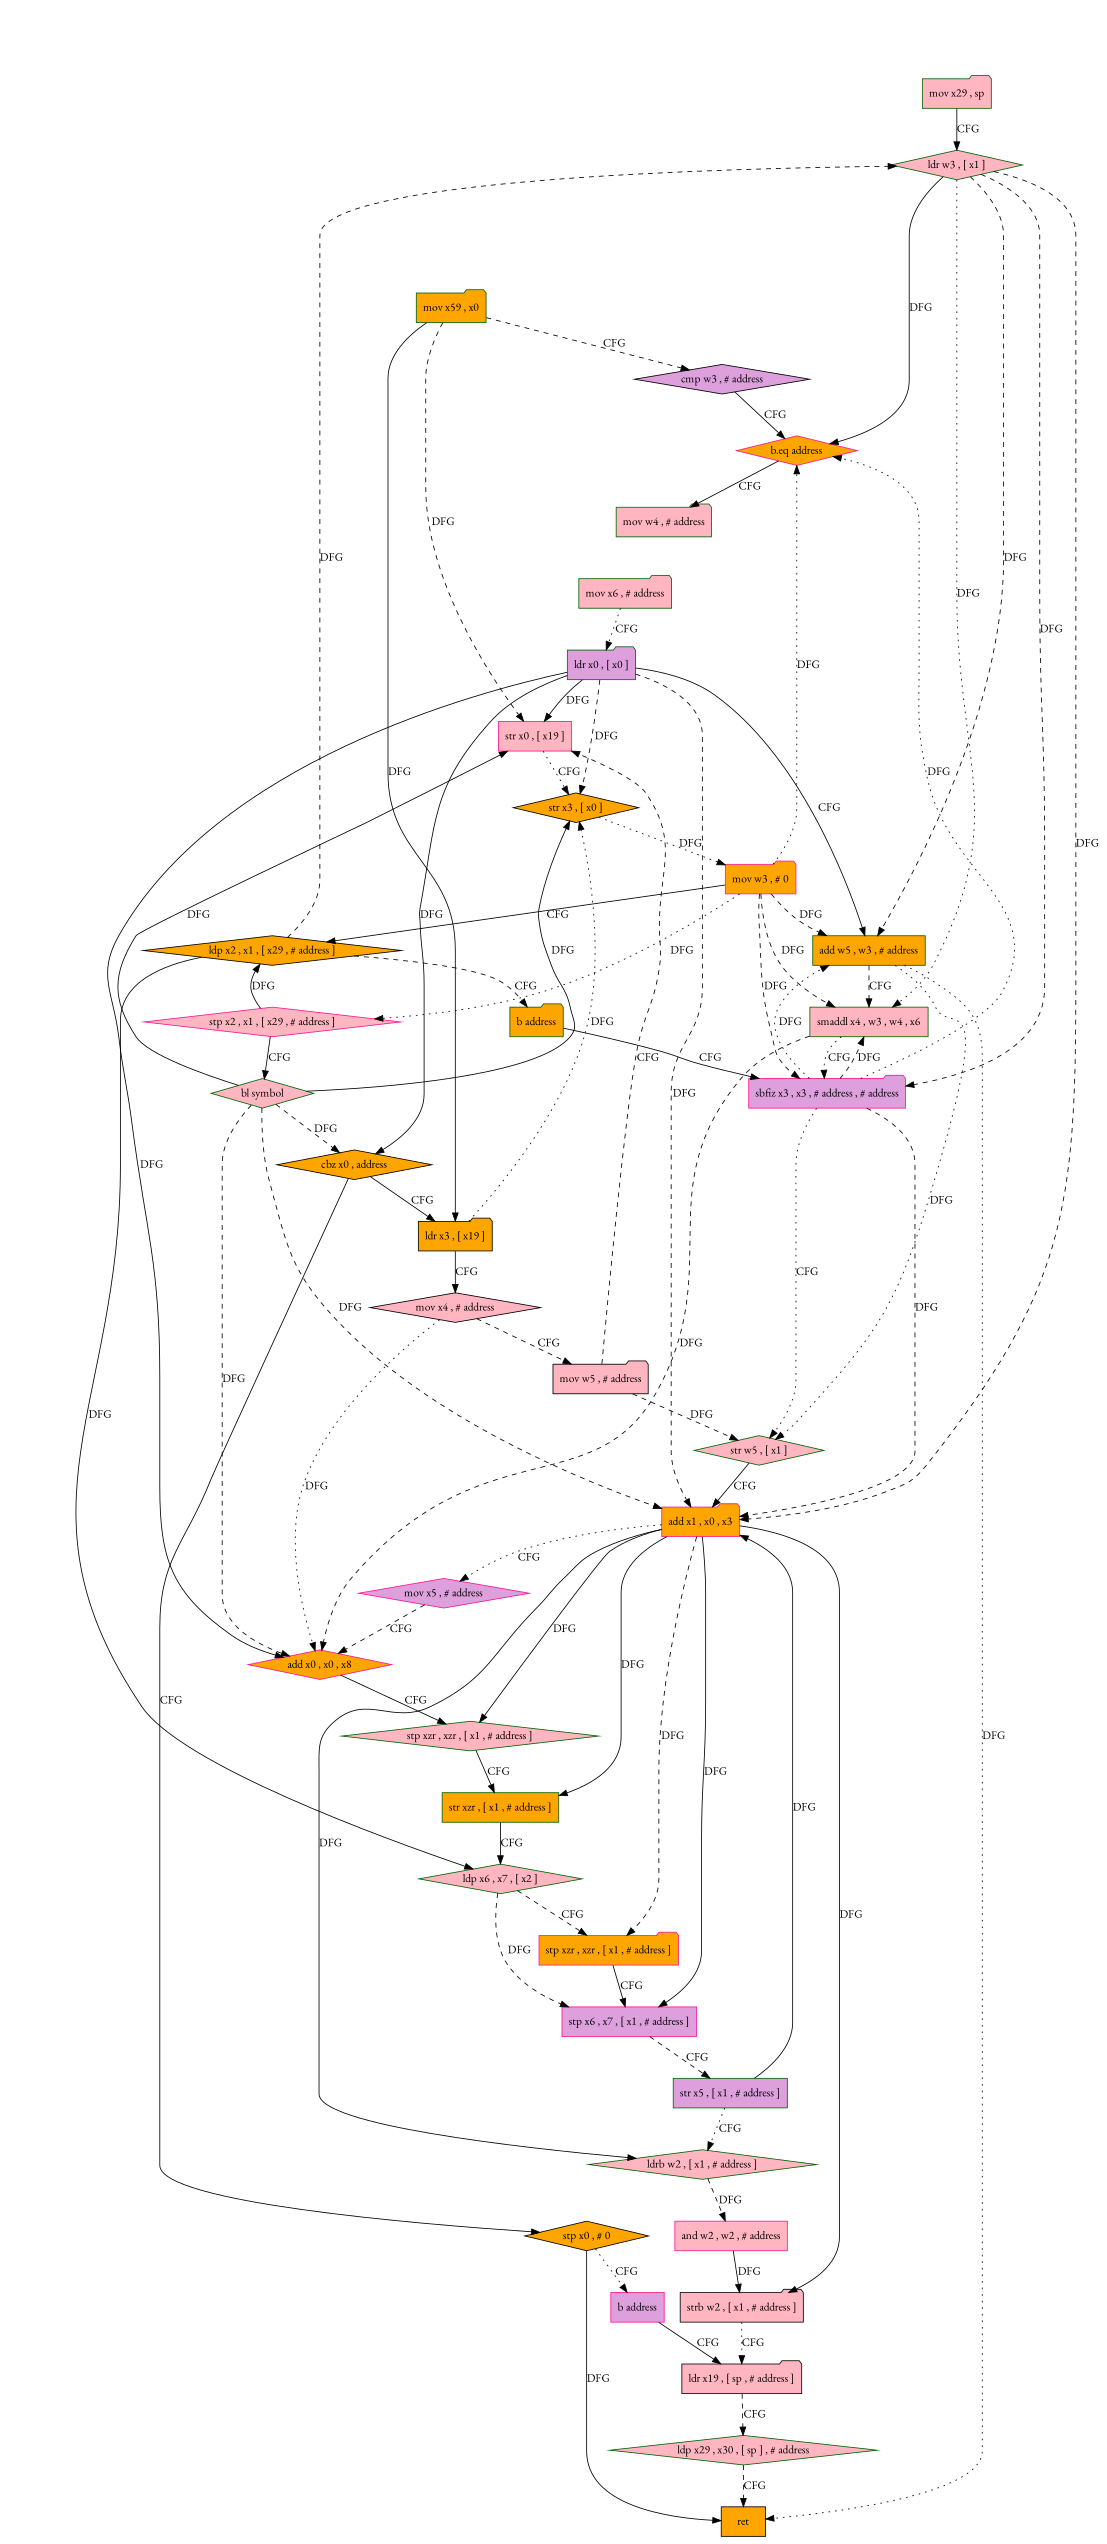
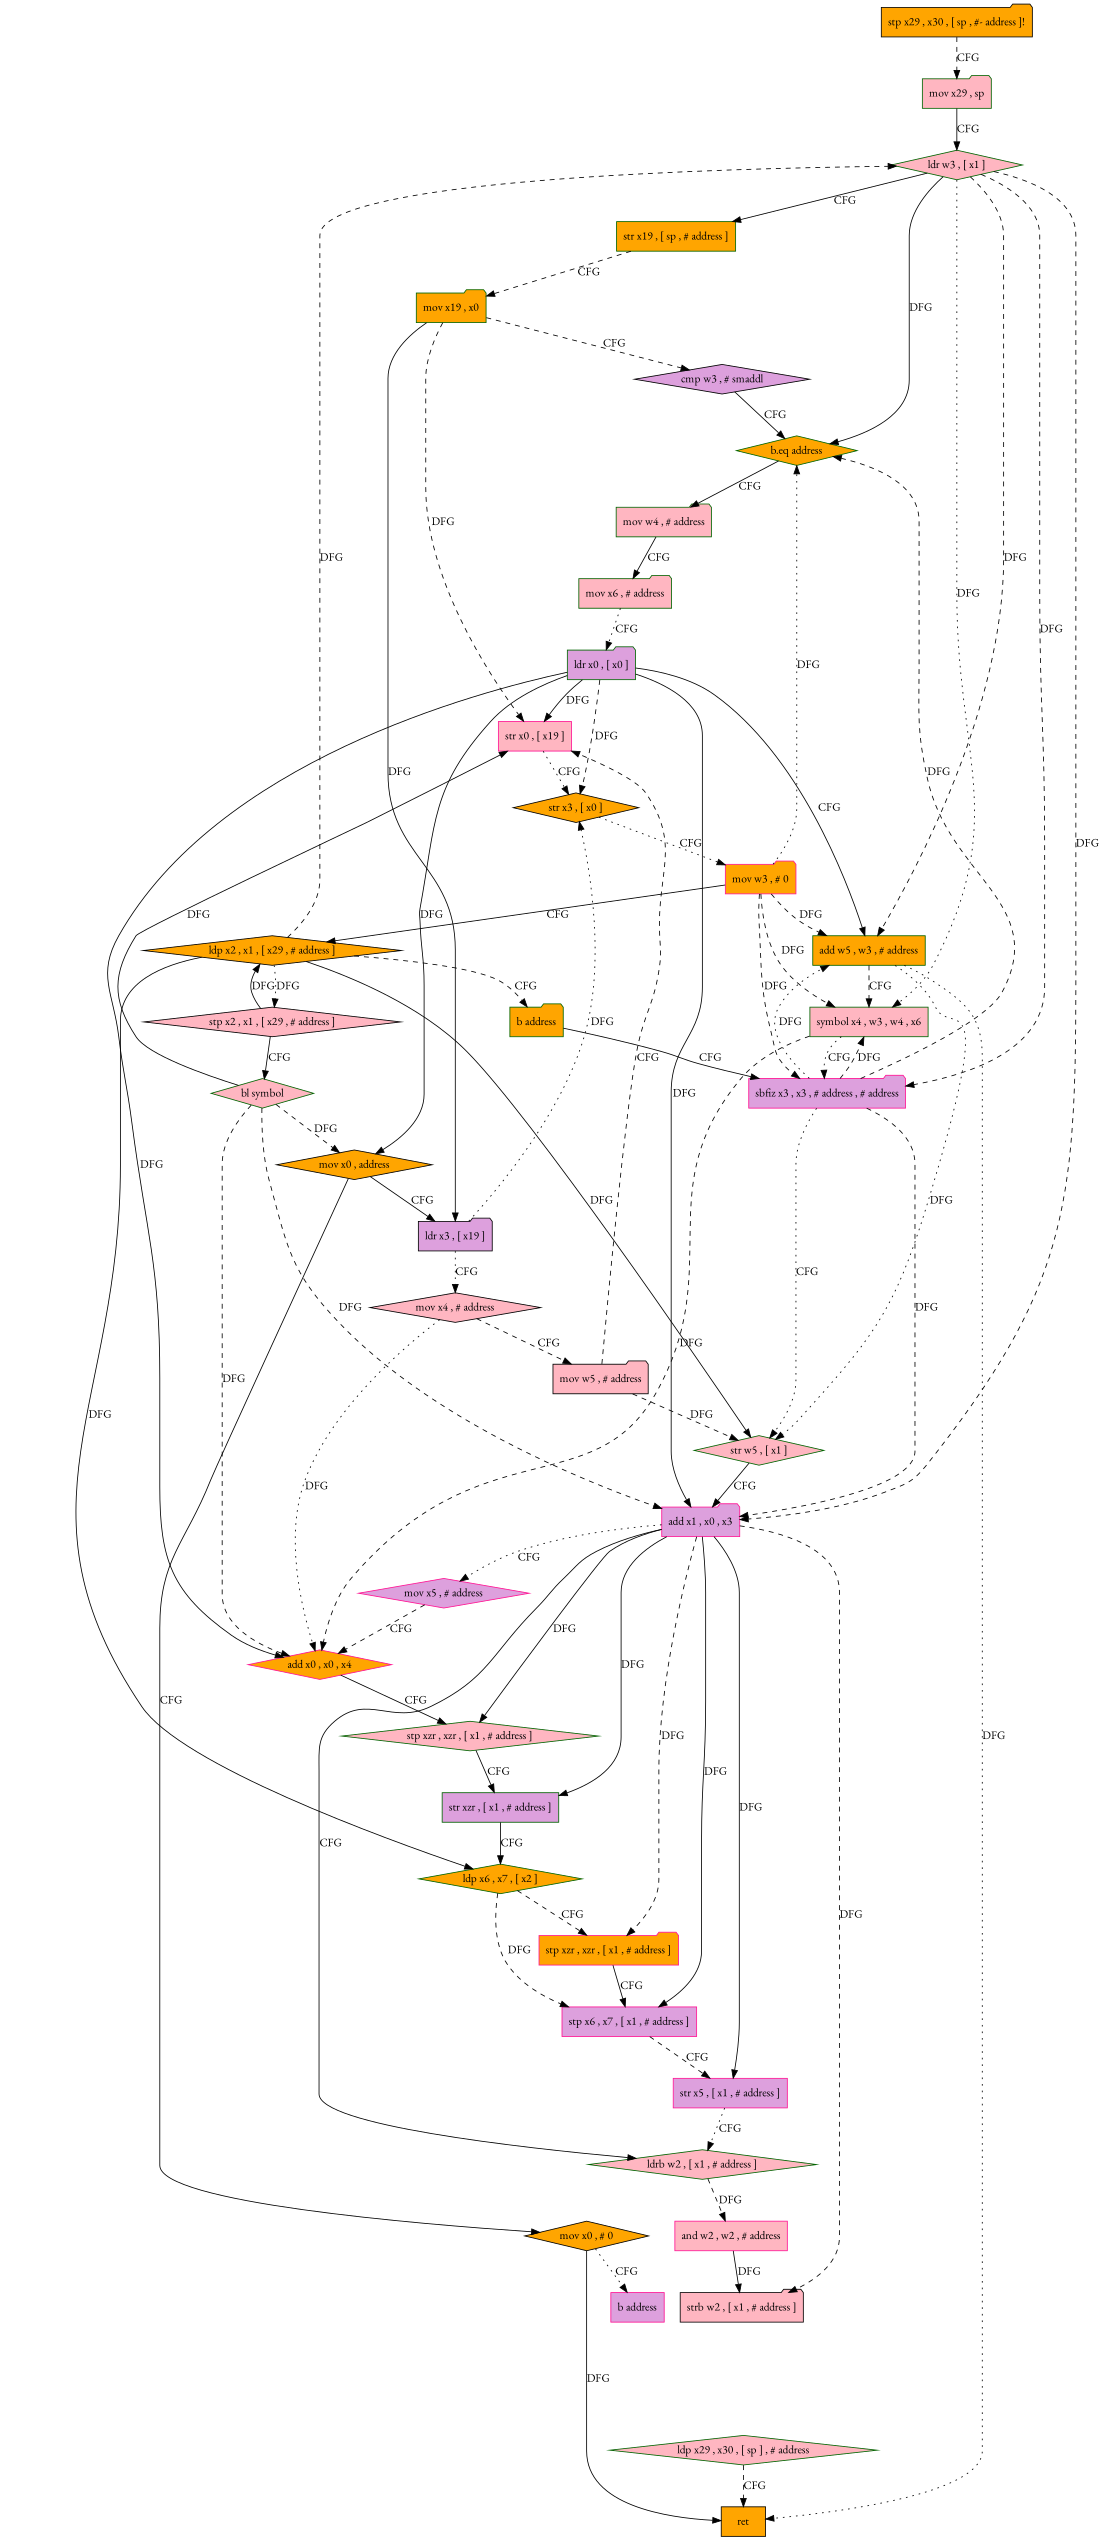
none -> (957, 22)
none -> (676, 236)
(451, 308) -> (451, 308)
(722, 379) -> (722, 379)
(797, 451) -> (797, 451)
none -> (647, 554)
(934, 798) -> (934, 798)
(691, 843) -> (691, 843)
(570, 982) -> (276, 982)
(272, 1022) -> (272, 1022)
(869, 1022) -> (869, 1022)
(549, 1052) -> none
(675, 1068) -> (675, 1068)
none -> (557, 1162)
(354, 1165) -> (354, 1165)
(455, 1236) -> (455, 1236)
(455, 1268) -> (455, 1268)
(701, 1522) -> (701, 1522)
(320, 1665) -> (320, 1665)
(793, 1806) -> (739, 1800)
(500, 1807) -> (500, 1807)
(331, 1843) -> (331, 1843)
(500, 1879) -> (500, 1879)
(839, 1885) -> (839, 1885)
(730, 2093) -> (730, 2093)
(587, 2236) -> (587, 2236)
(742, 2379) -> none
